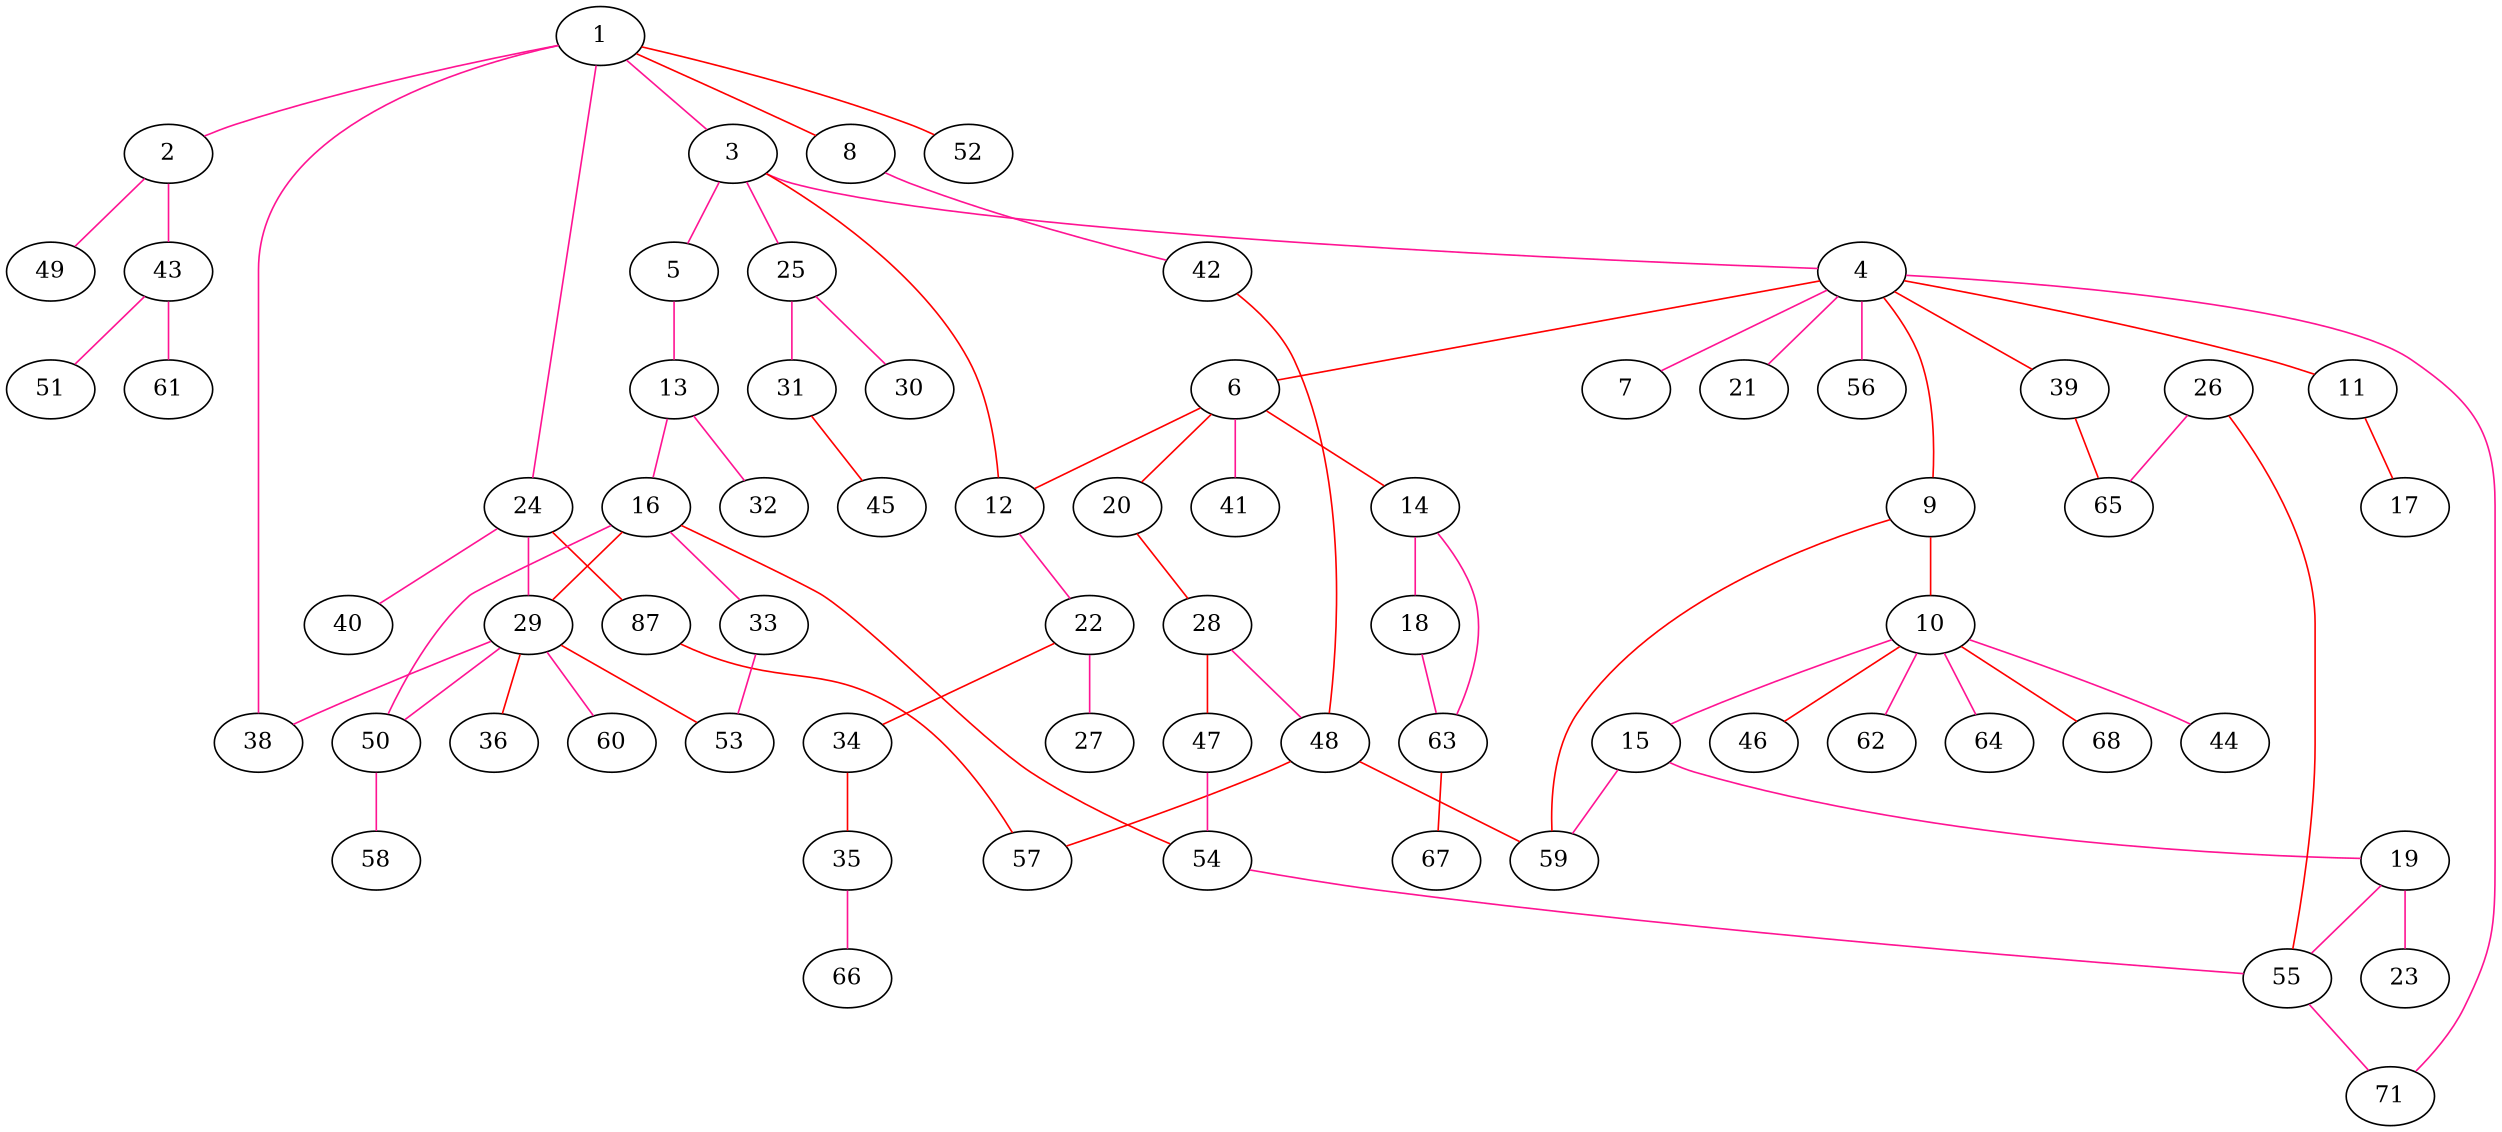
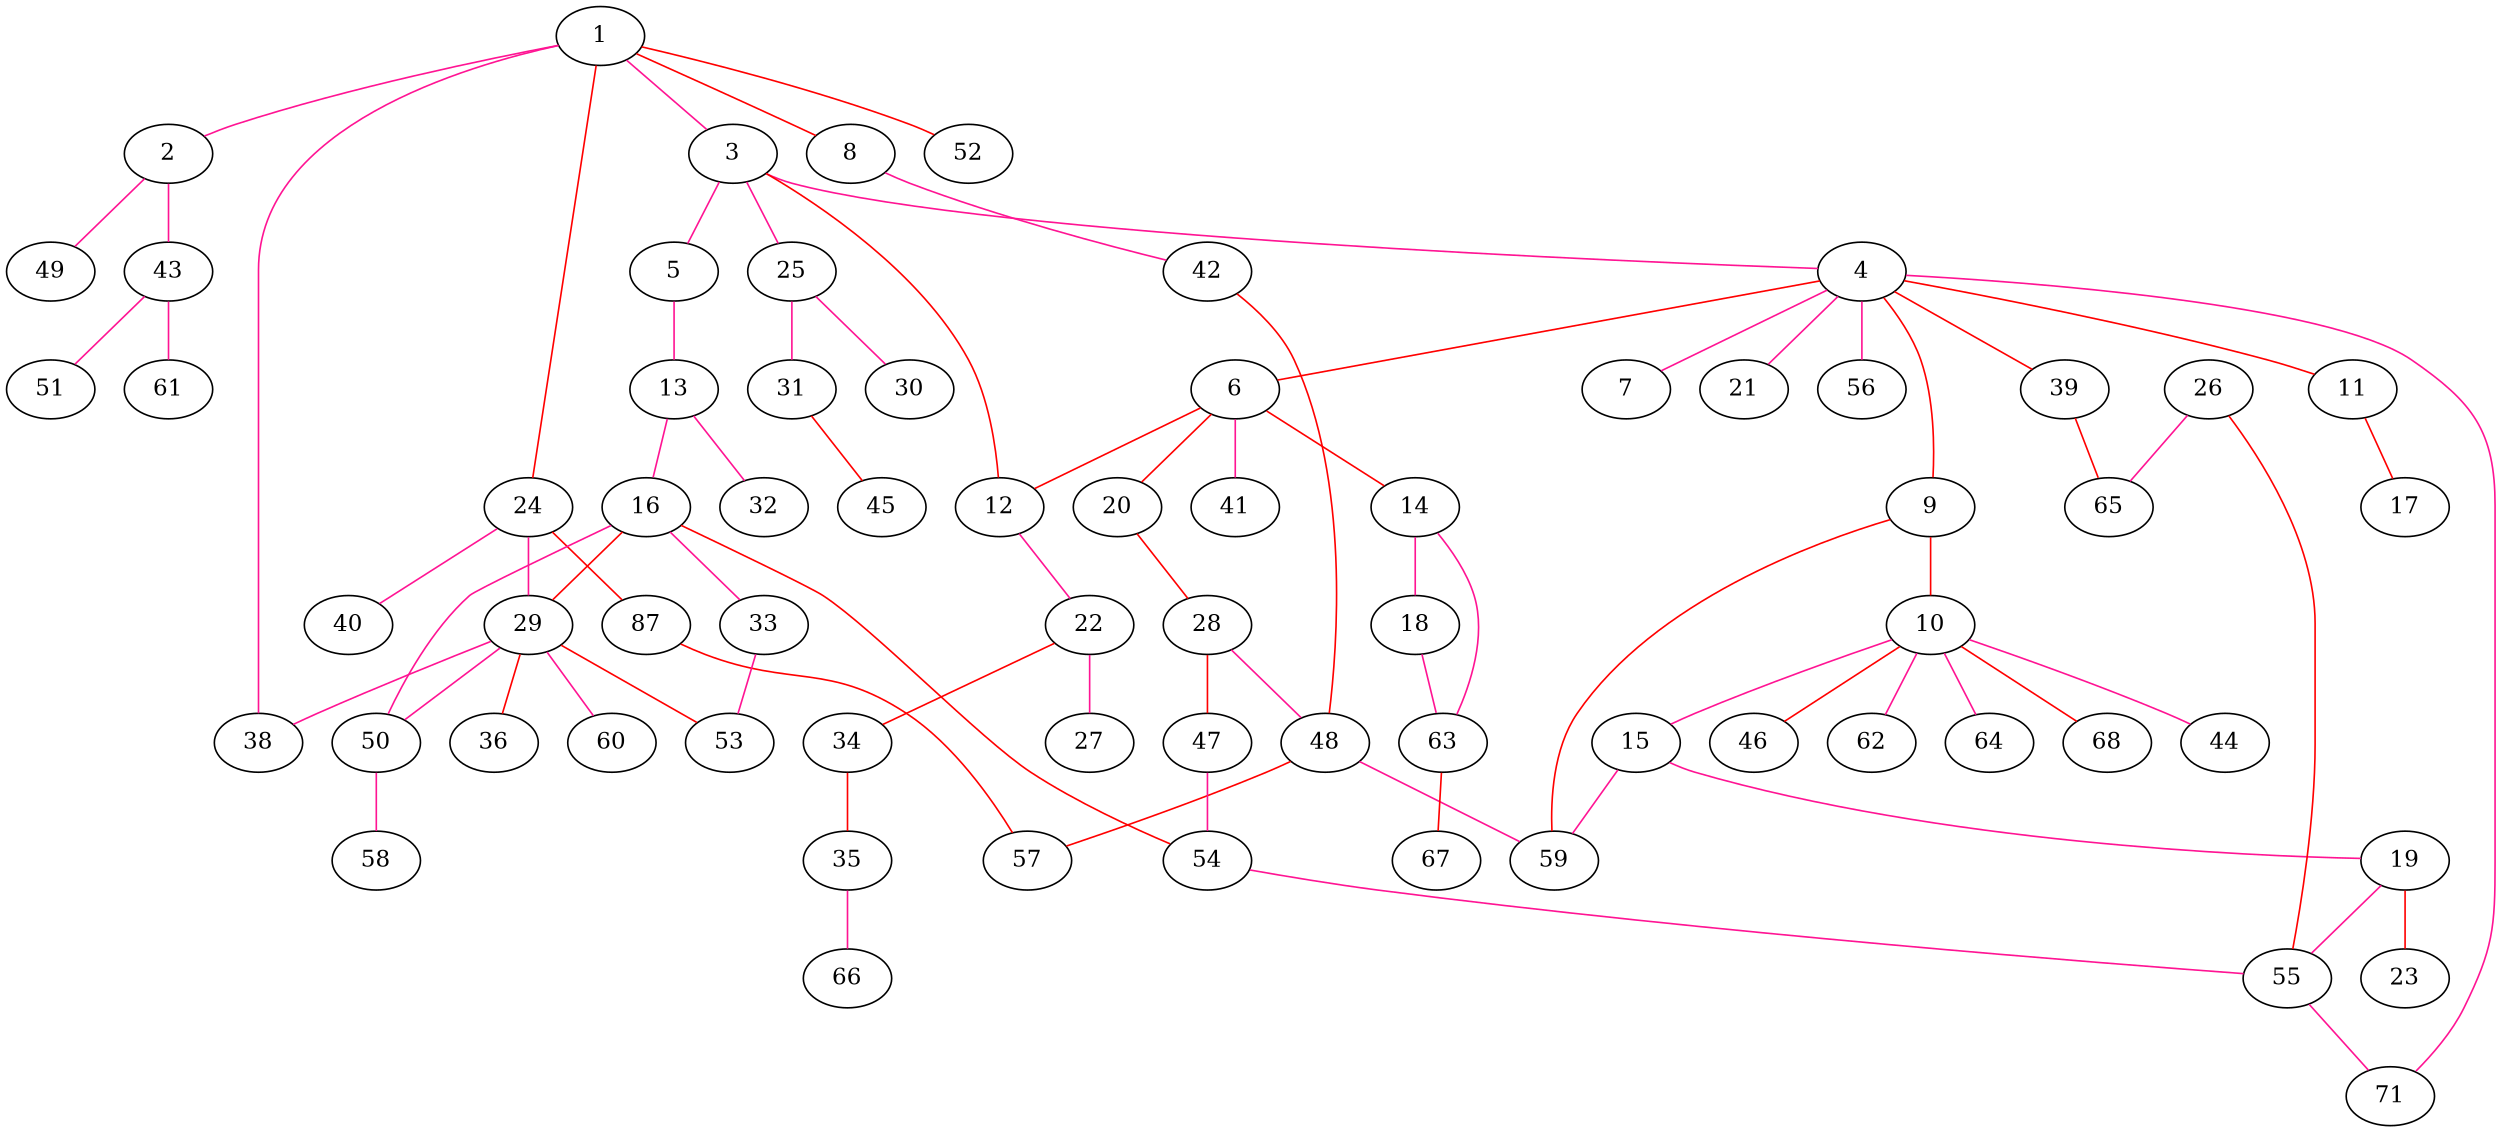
(564, 272) -> (564, 272)
(1428, 796) -> (1428, 796)
(2405, 920) -> (2405, 920)
